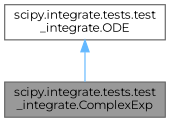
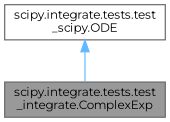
(85, 22) -> (85, 22)
